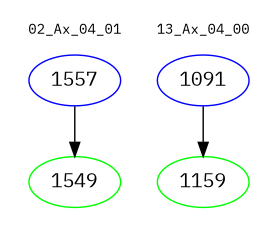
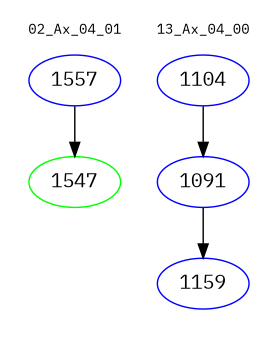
none -> (203, 80)
(75, 182) -> (75, 182)
(203, 182) -> (203, 284)
